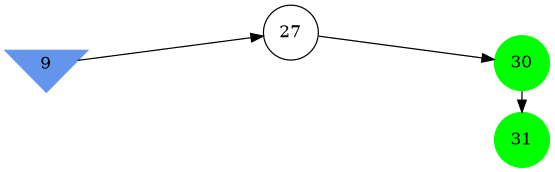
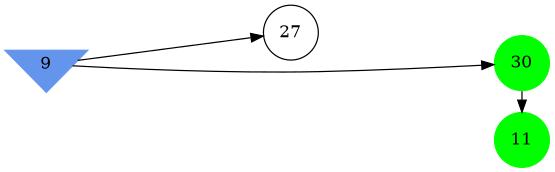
(400, 47) -> (277, 72)
(522, 140) -> (522, 140)
